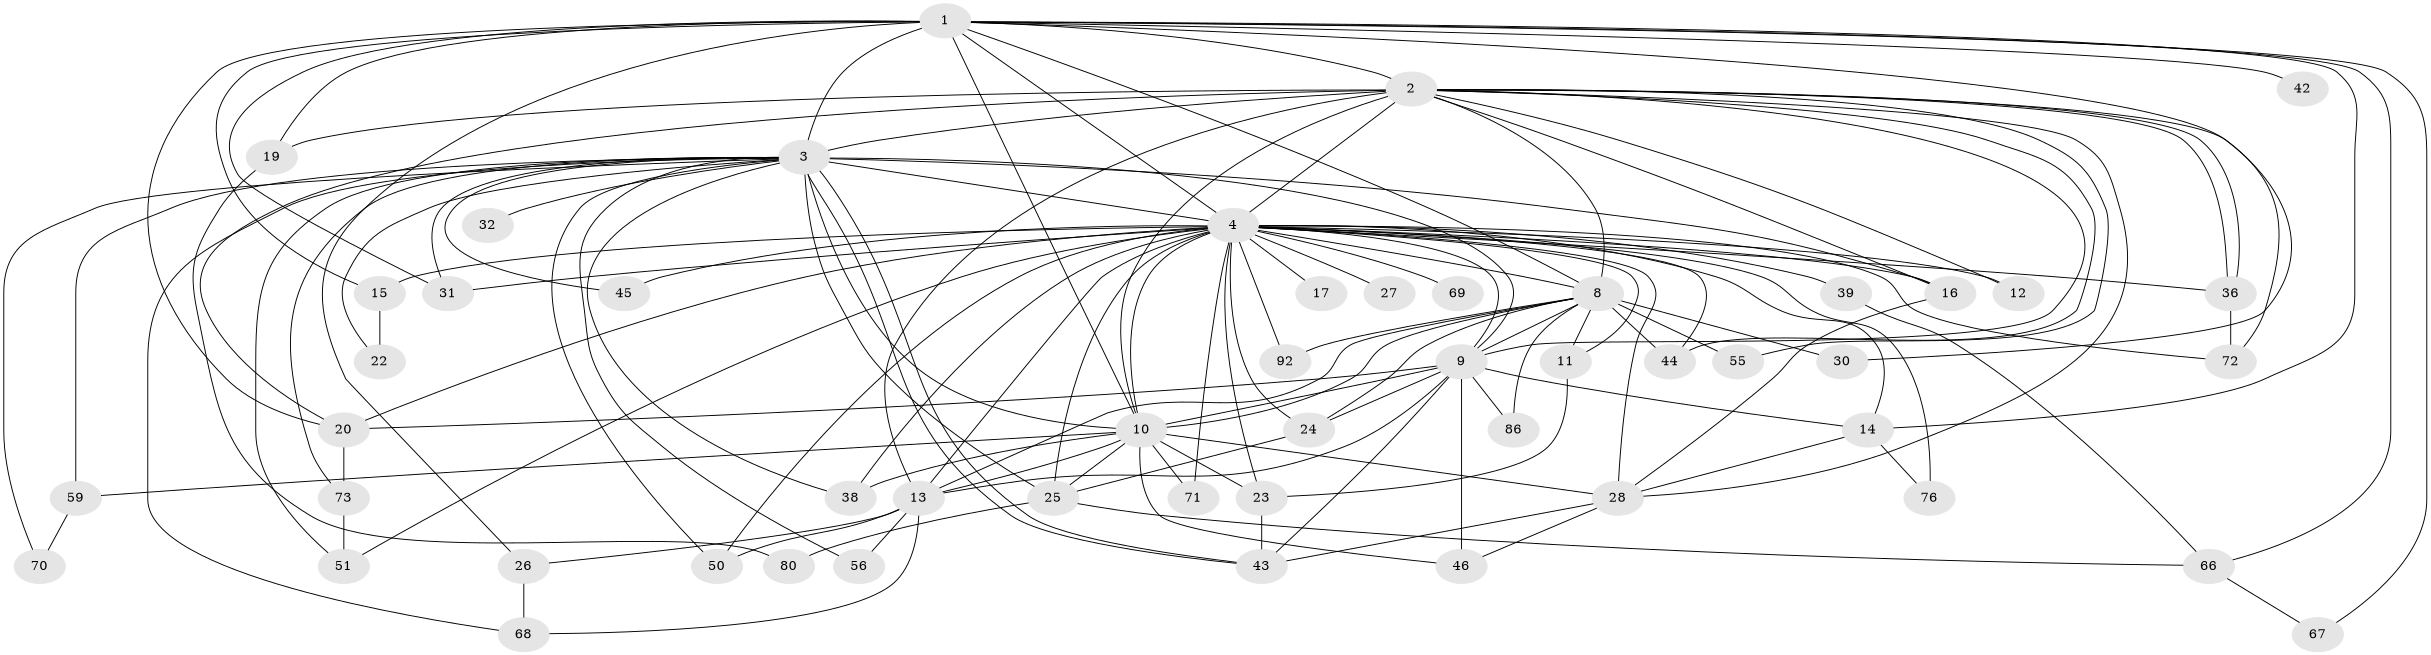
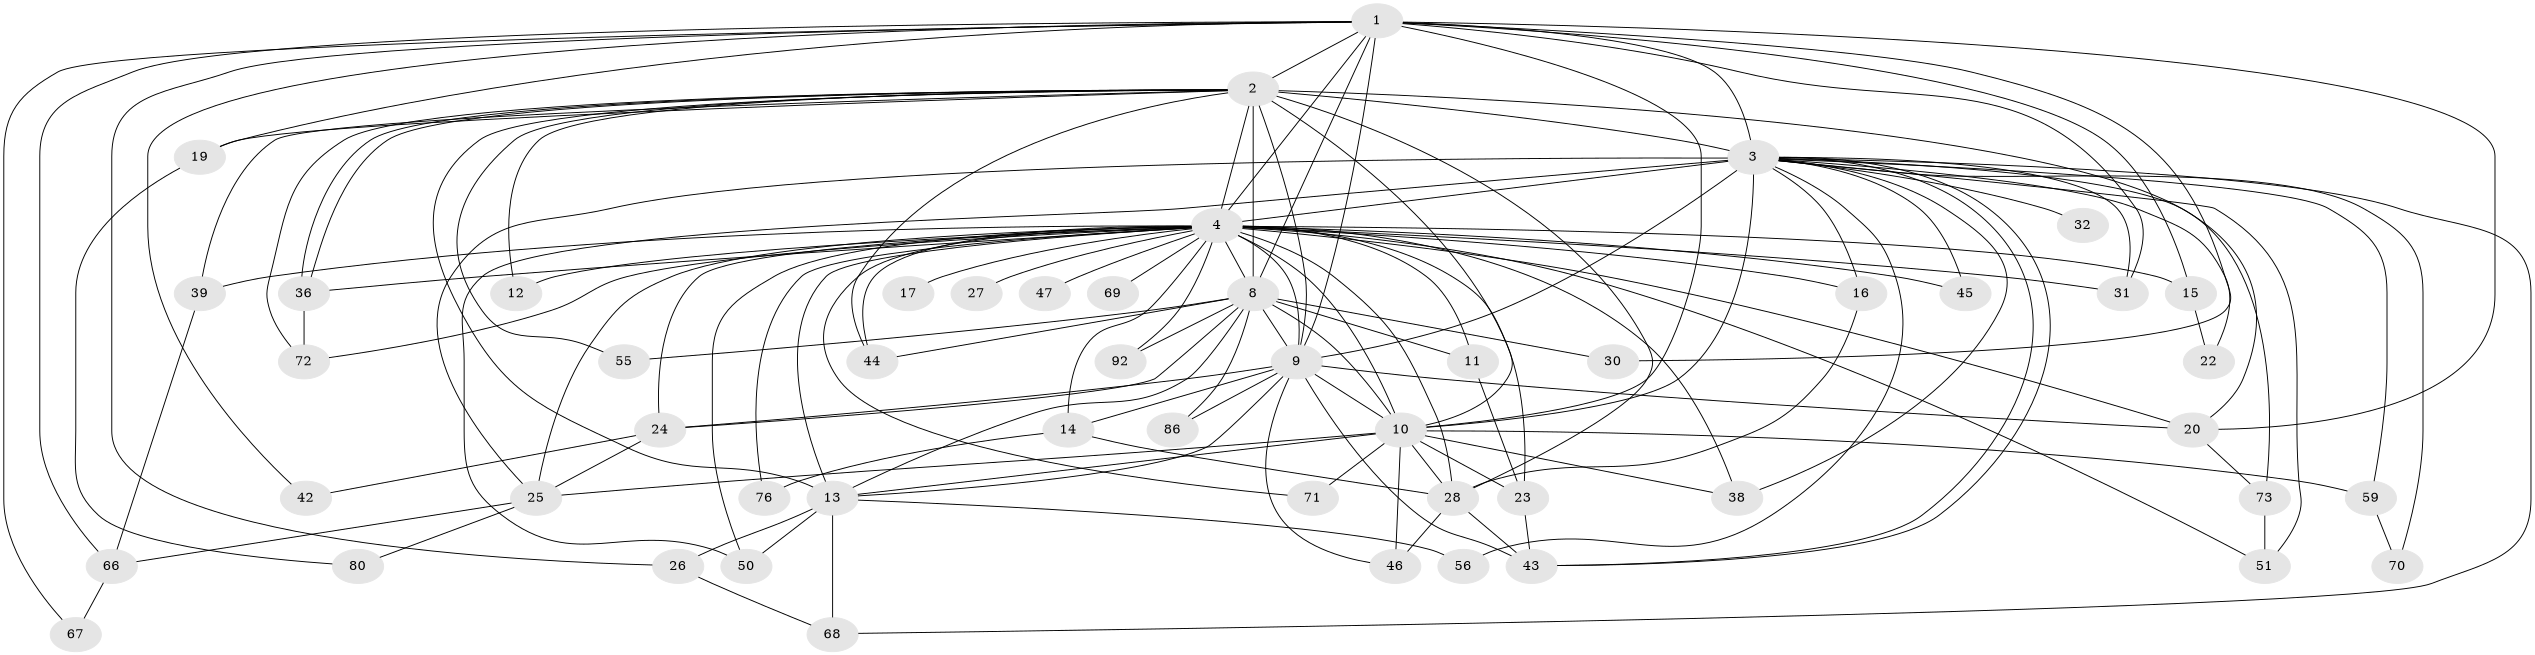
(2357, 119) -> (1350, 186)
(1683, 186) -> (671, 108)
none -> (1045, 294)
none -> (483, 464)
